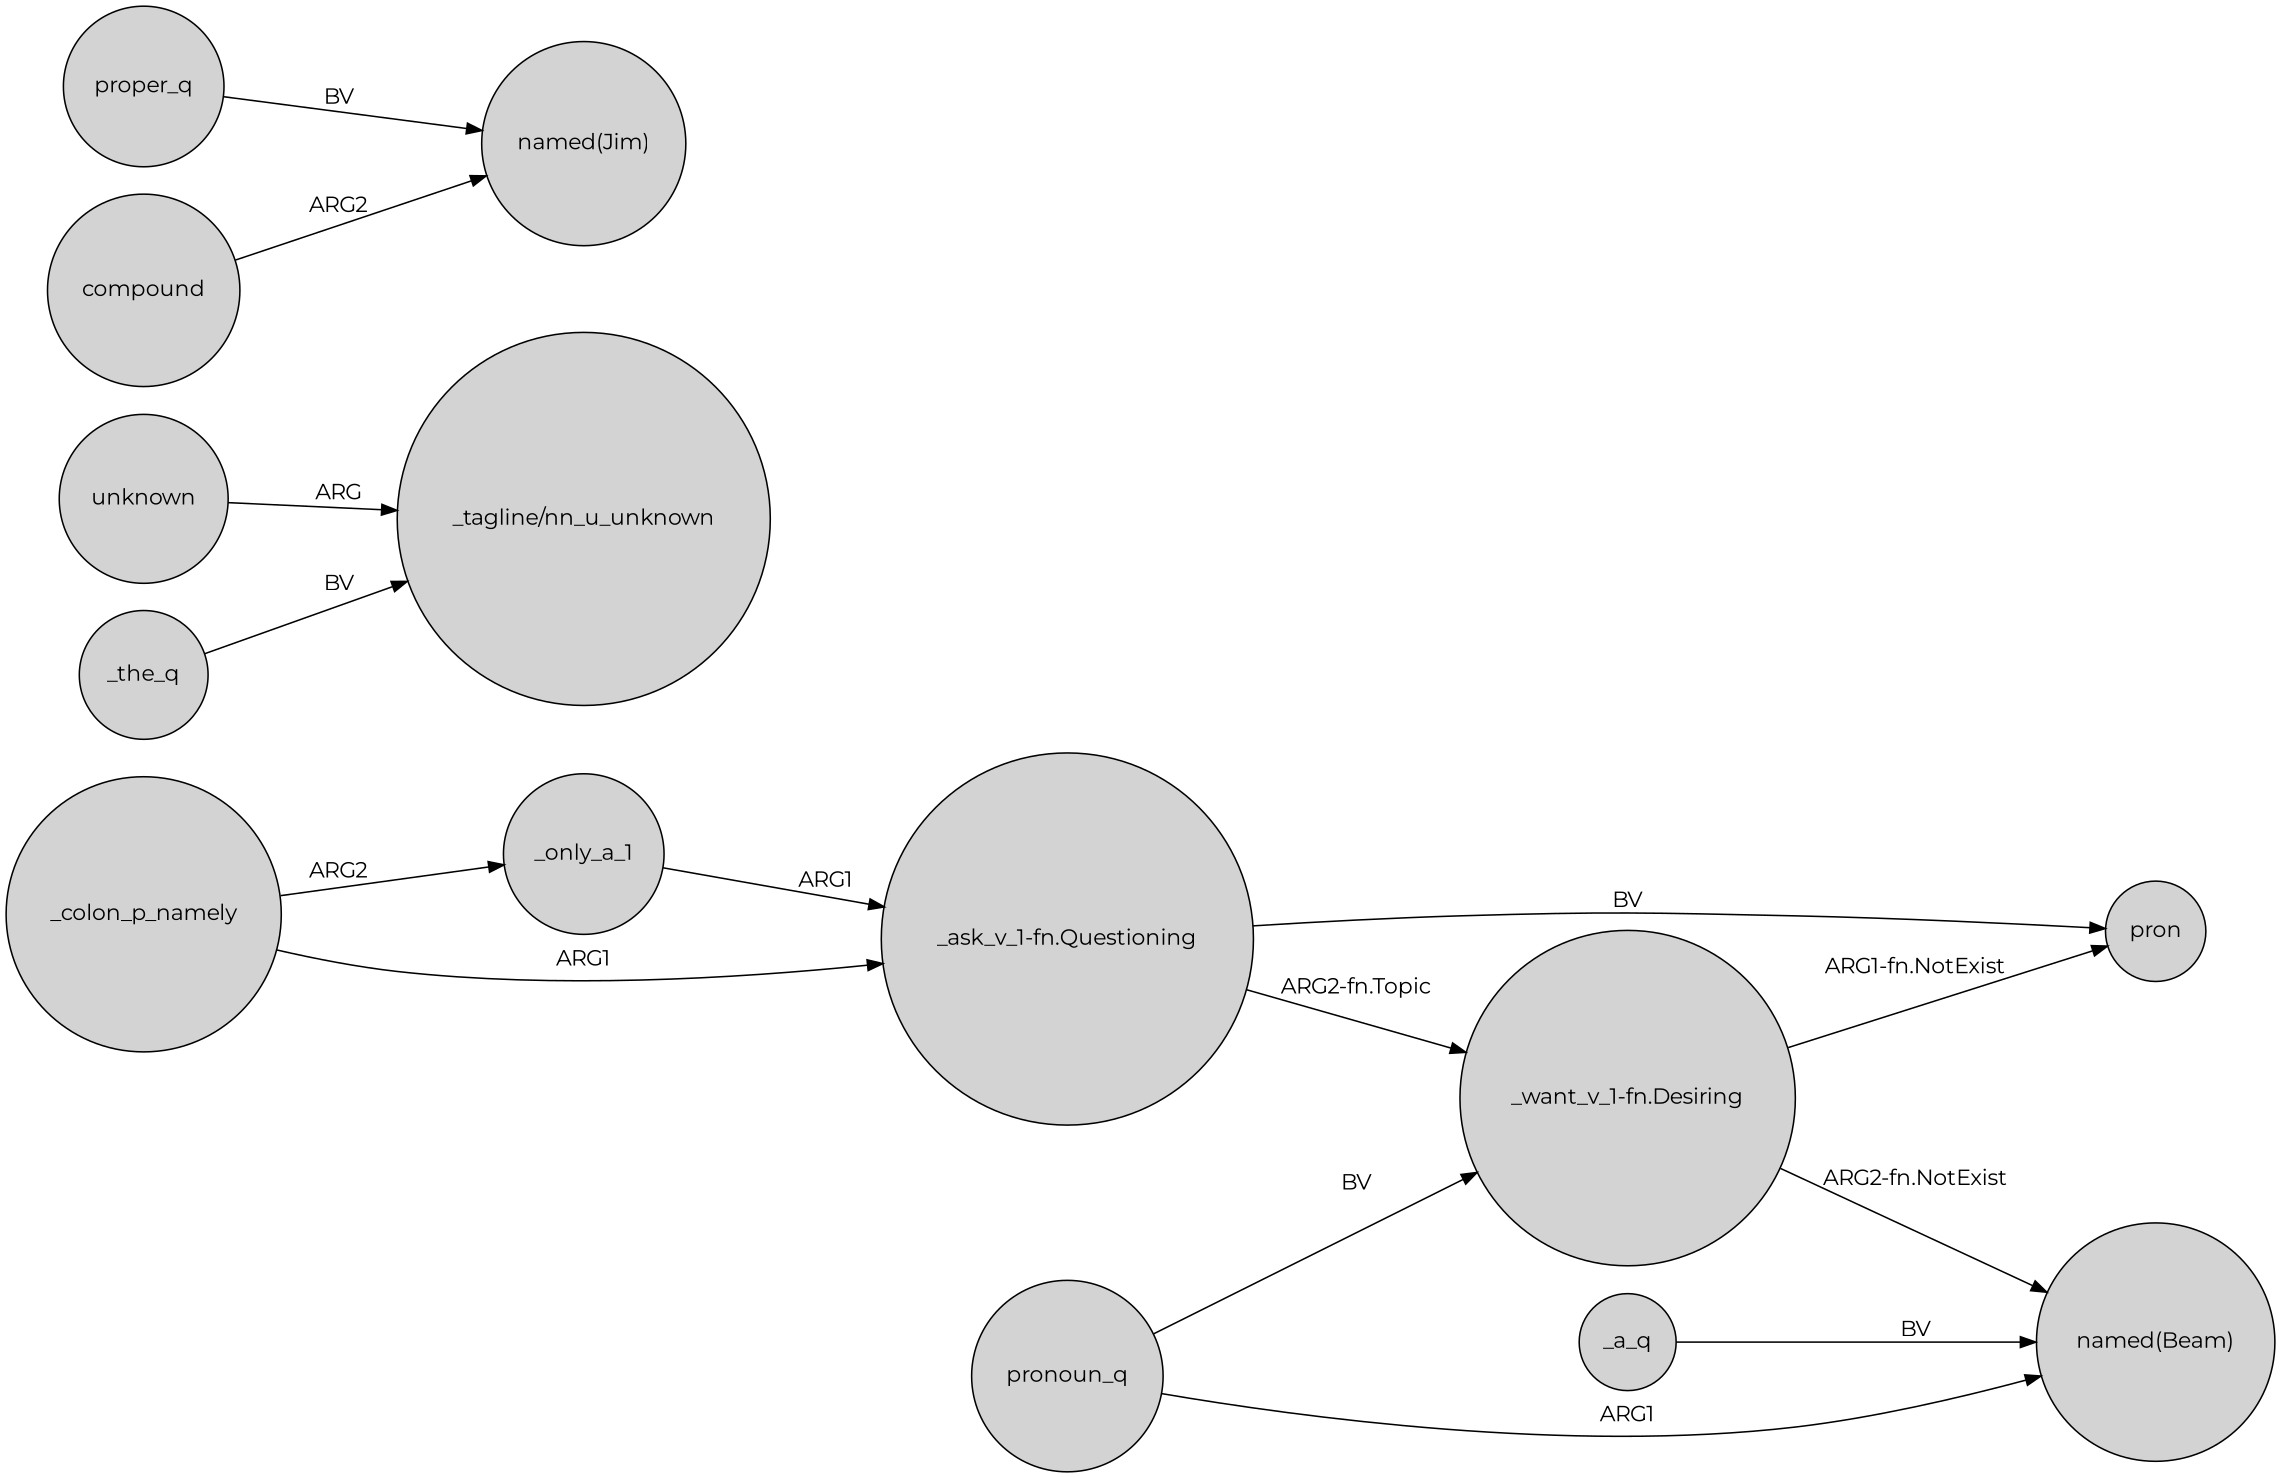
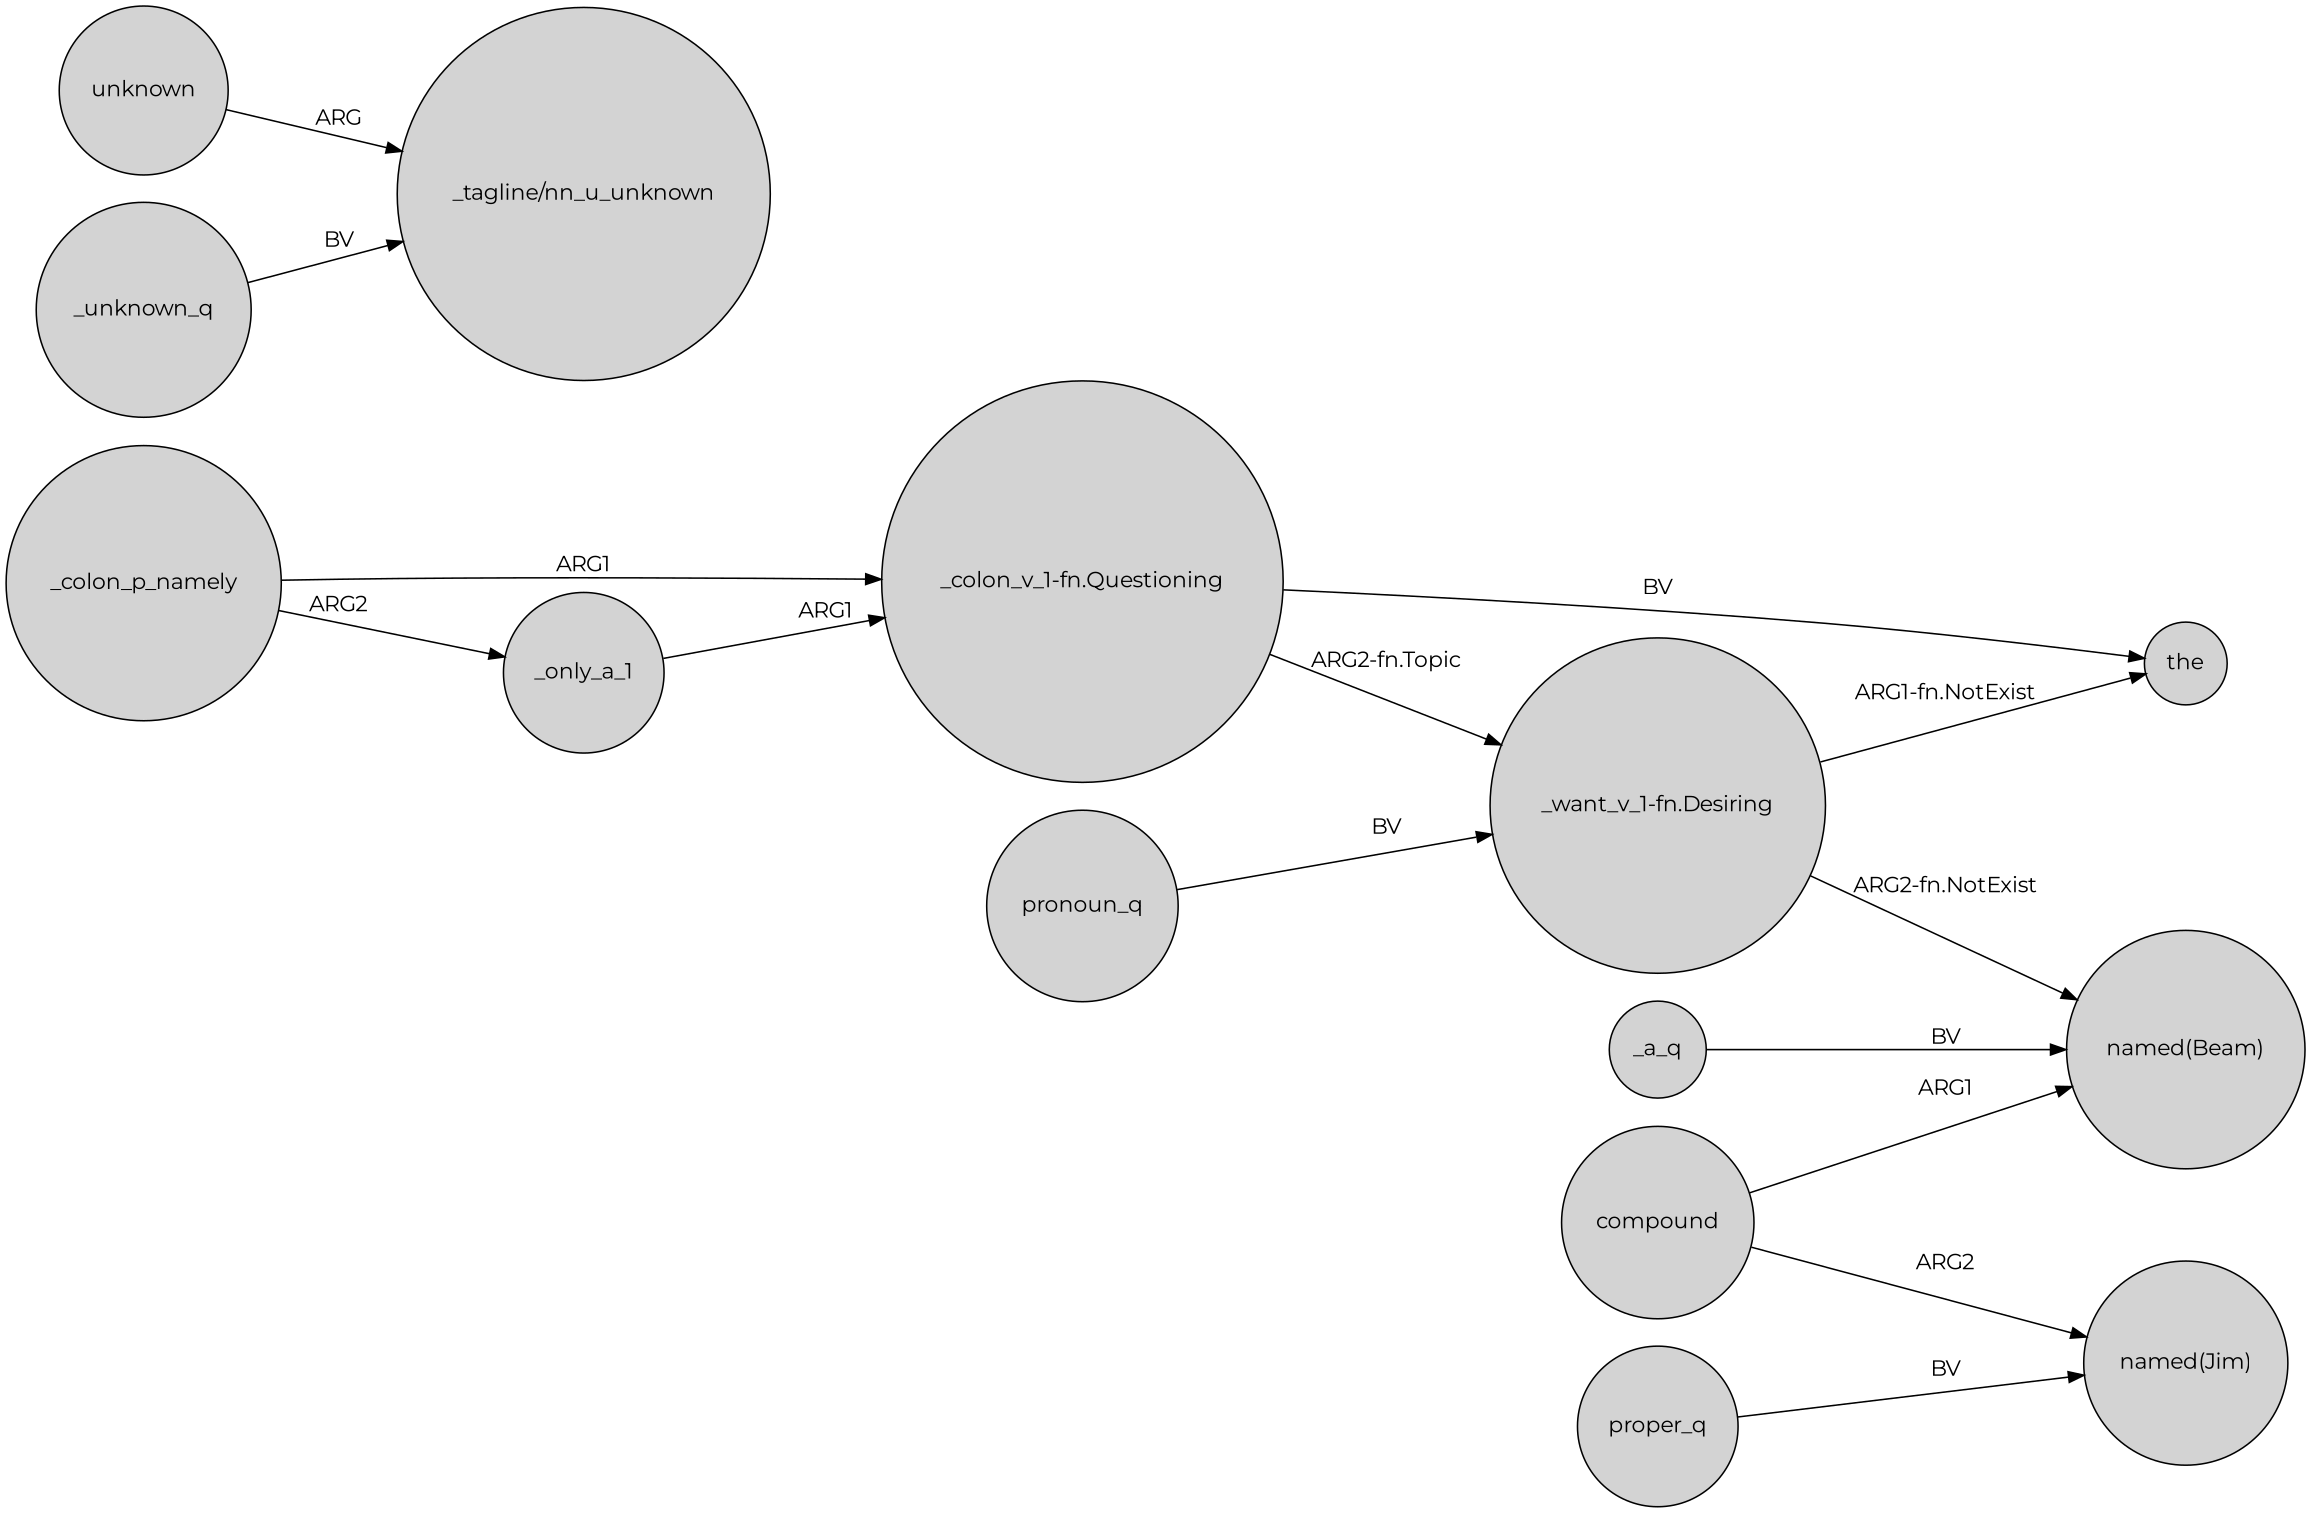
(144, 675) -> (144, 310)
(2156, 931) -> (2186, 663)
(1067, 939) -> (1082, 582)
(1595, 1436) -> (1903, 1142)
